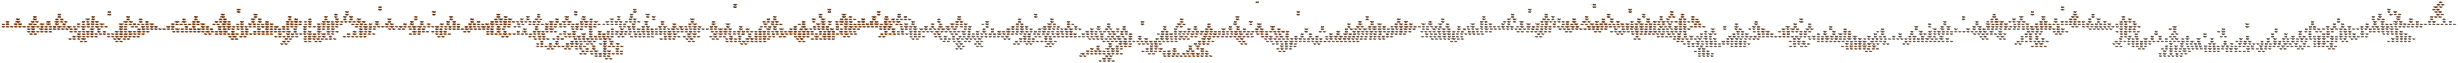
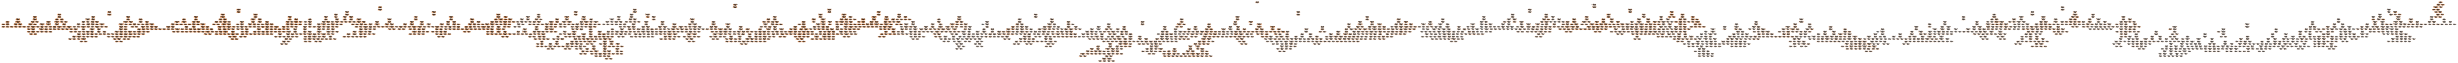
none -> (423, 34)
